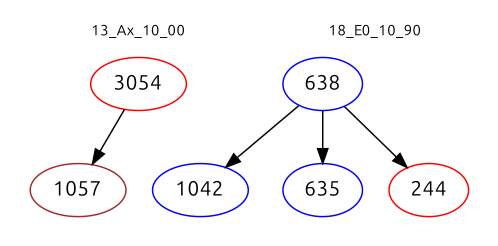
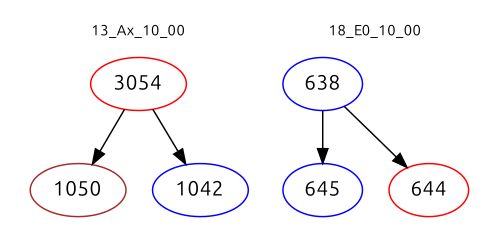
(376, 32) -> (376, 32)
(280, 121) -> (165, 130)
(78, 190) -> (78, 190)
(323, 190) -> (323, 190)
(429, 190) -> (429, 190)
